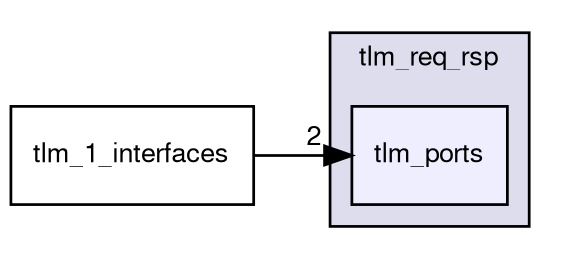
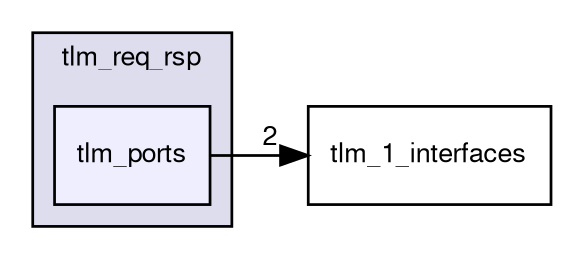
(289, 155) -> (249, 155)
